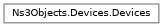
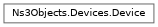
(81, 13) -> (79, 13)
